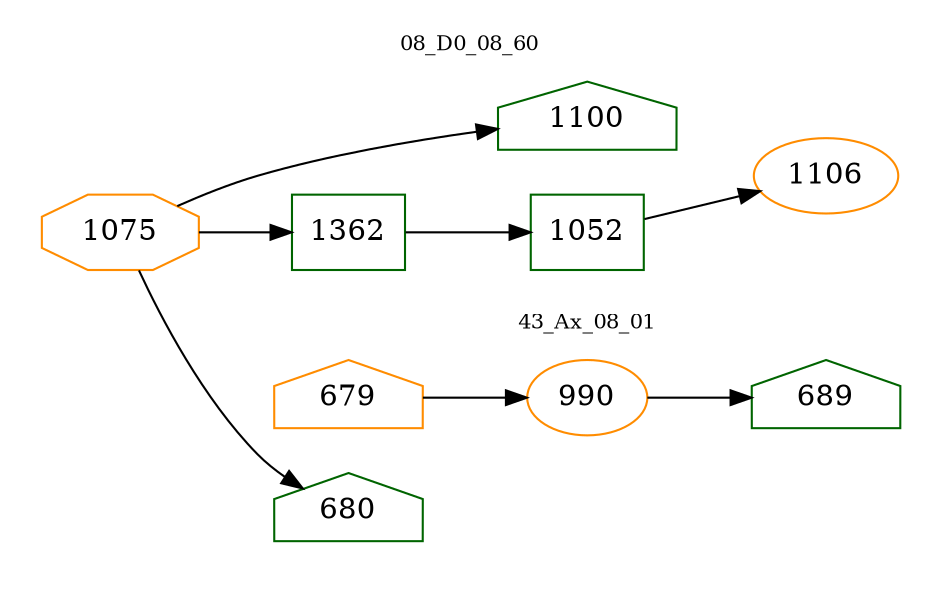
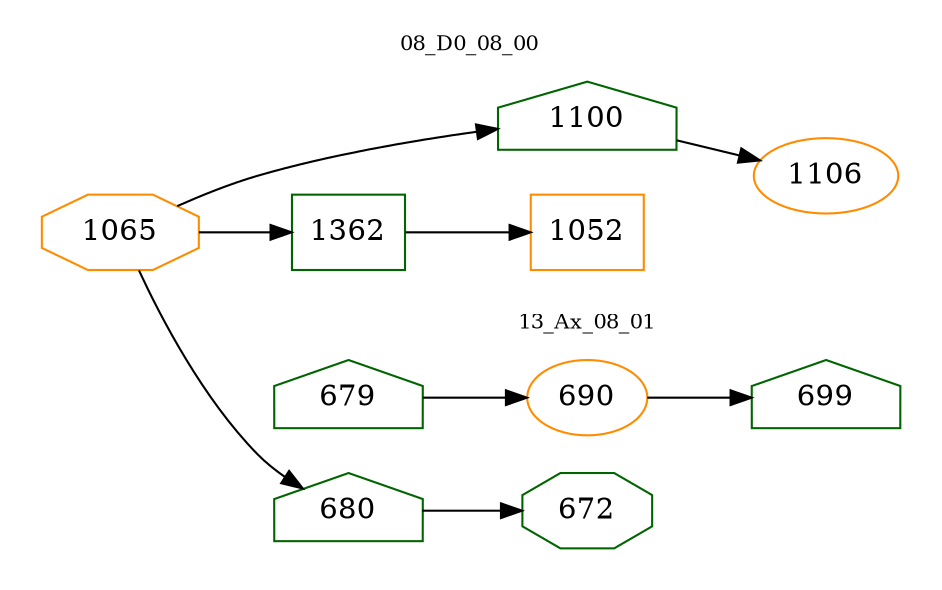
(470, 45) -> (470, 45)
(692, 208) -> (708, 148)
(120, 232) -> (120, 232)
(587, 232) -> (587, 232)
(587, 323) -> (587, 323)
(348, 398) -> (348, 398)
(587, 398) -> (587, 398)
(826, 398) -> (826, 398)
none -> (587, 511)
